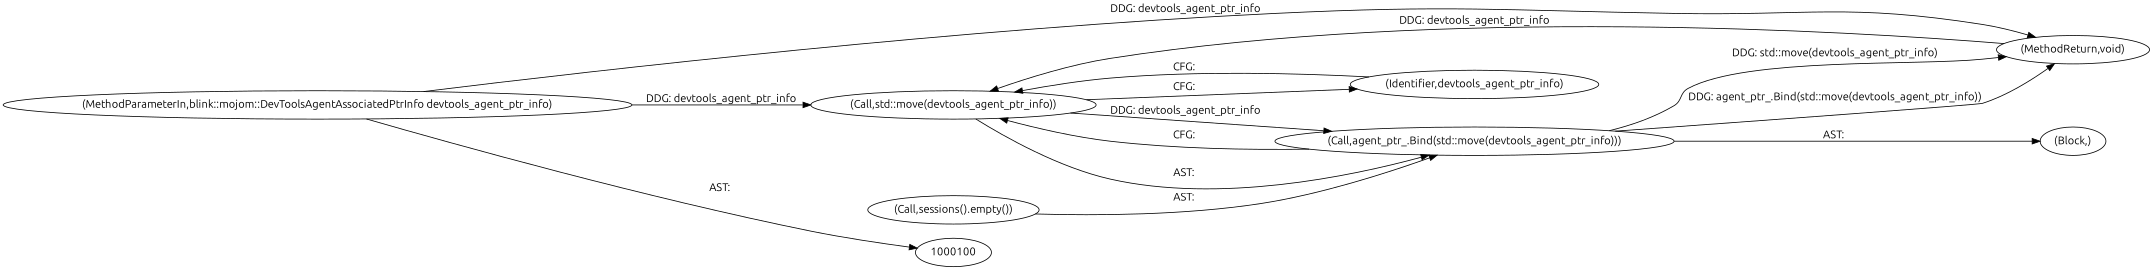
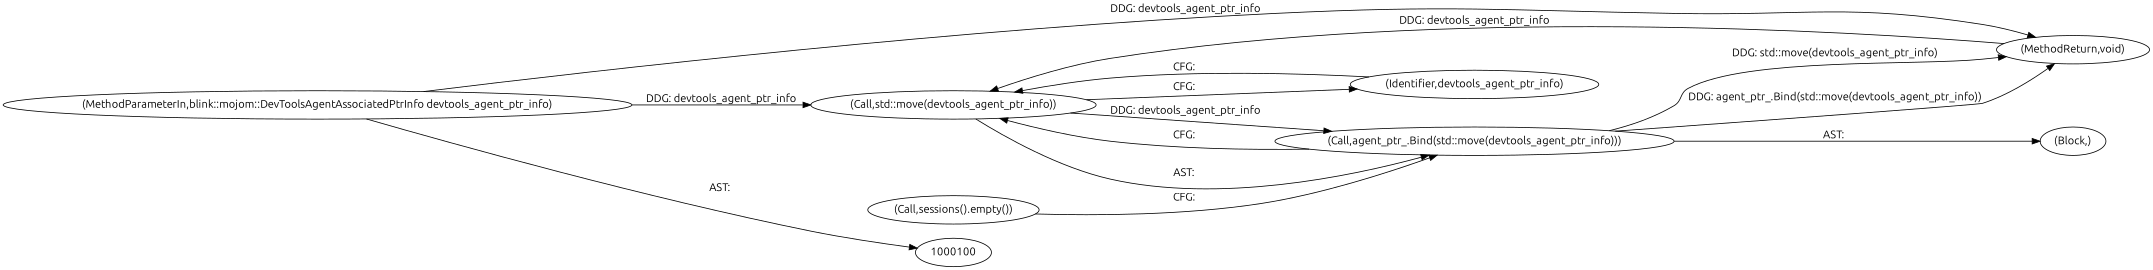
(1186, 198) -> (1186, 198)
